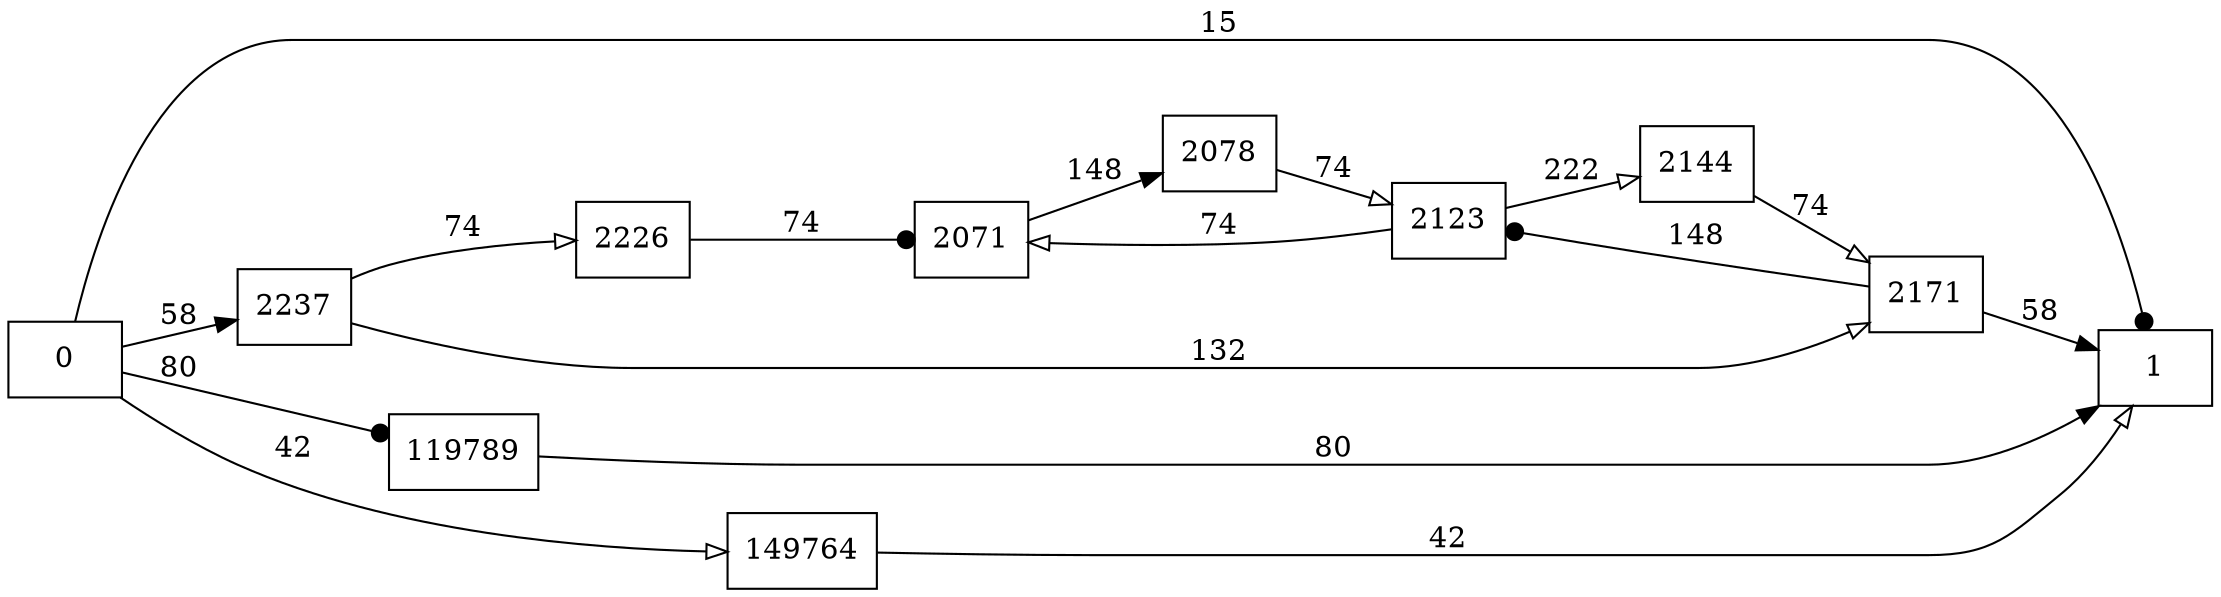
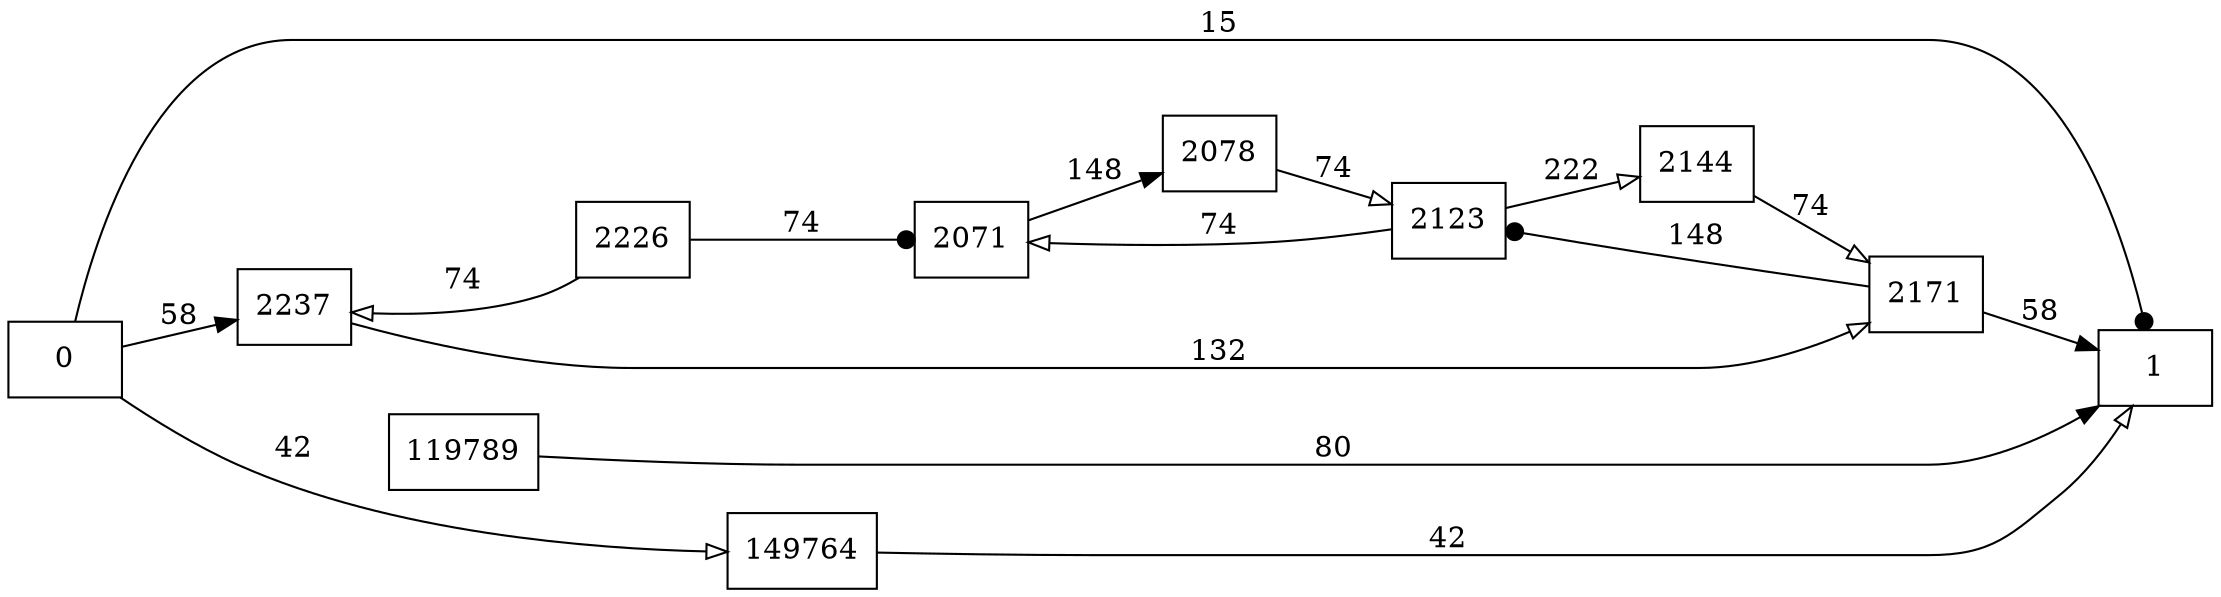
(452, 252) -> (479, 309)
(247, 402) -> none
